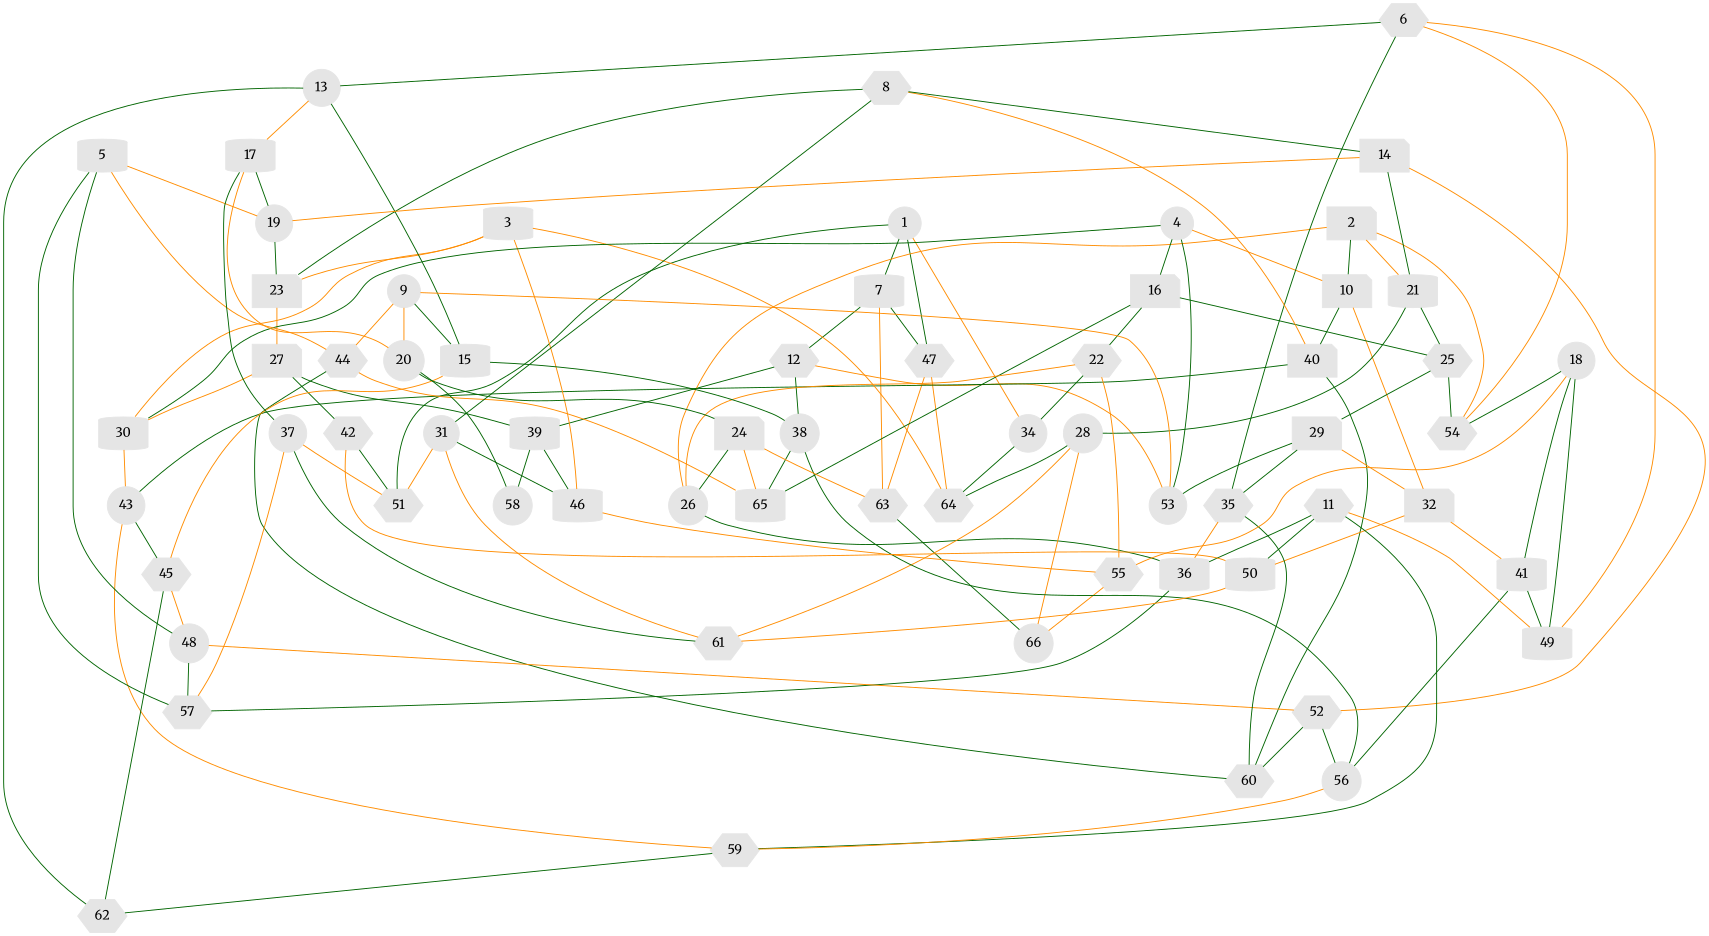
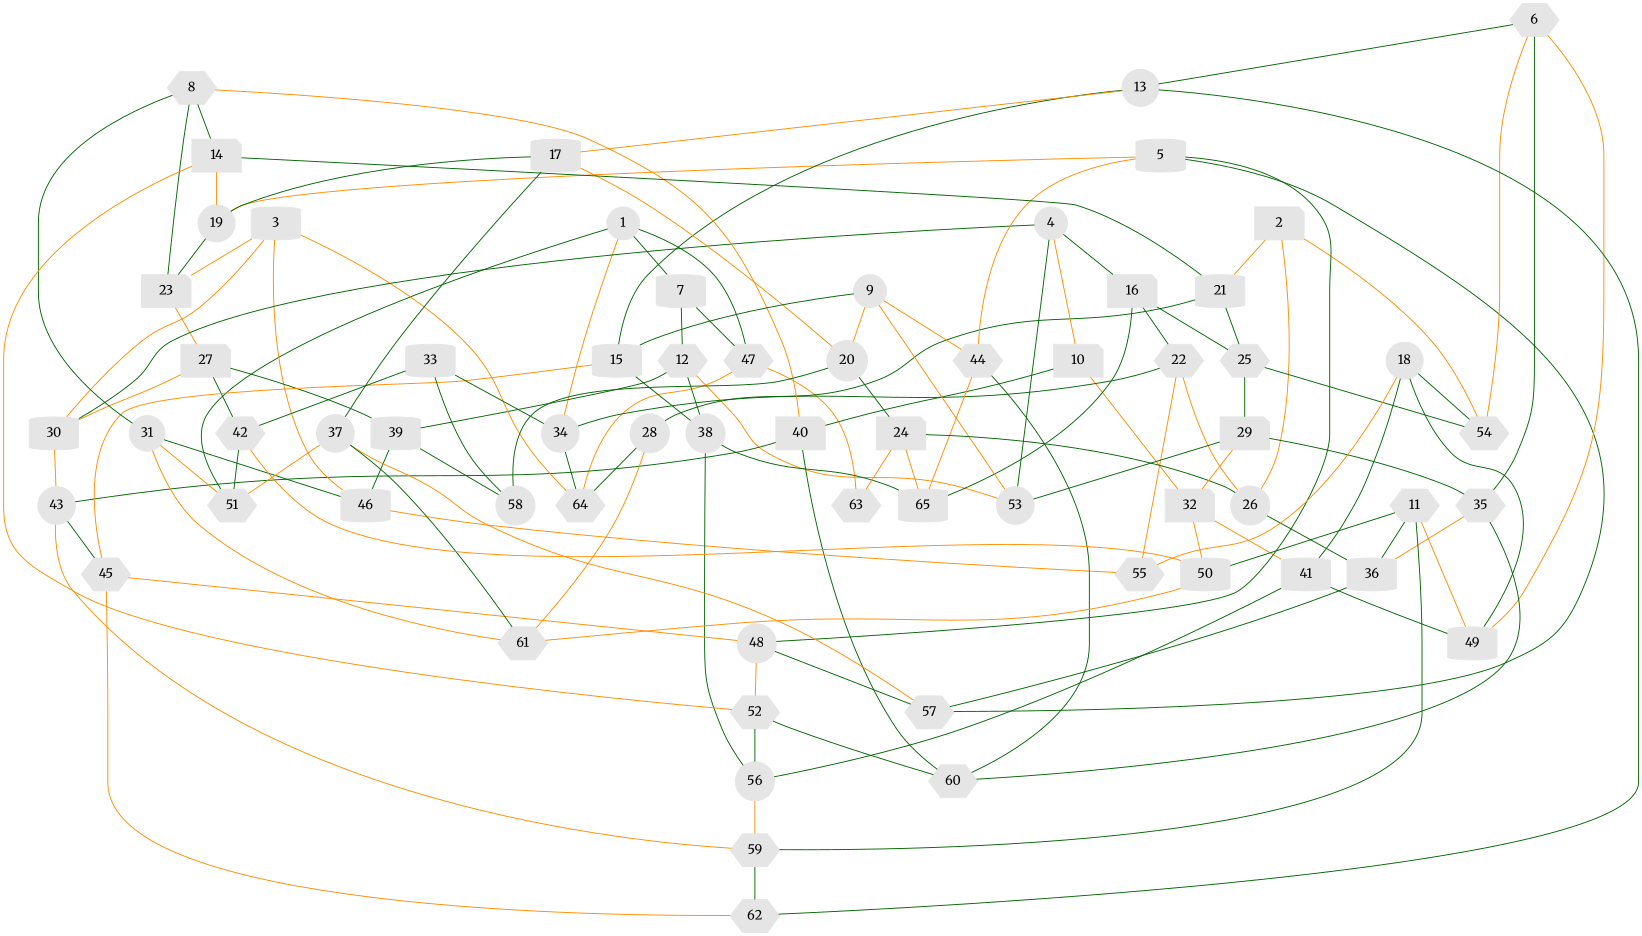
(1349, 257) -> none
none -> (430, 361)
(881, 407) -> none
(1034, 643) -> none
(134, 745) -> (305, 887)
